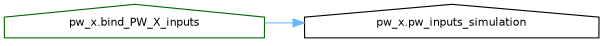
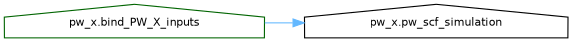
(452, 23) -> (436, 23)
